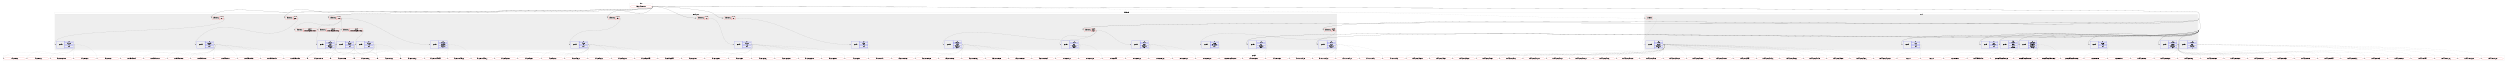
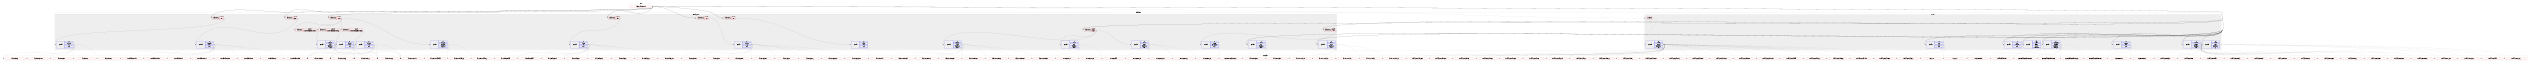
none -> (1698, 59)
